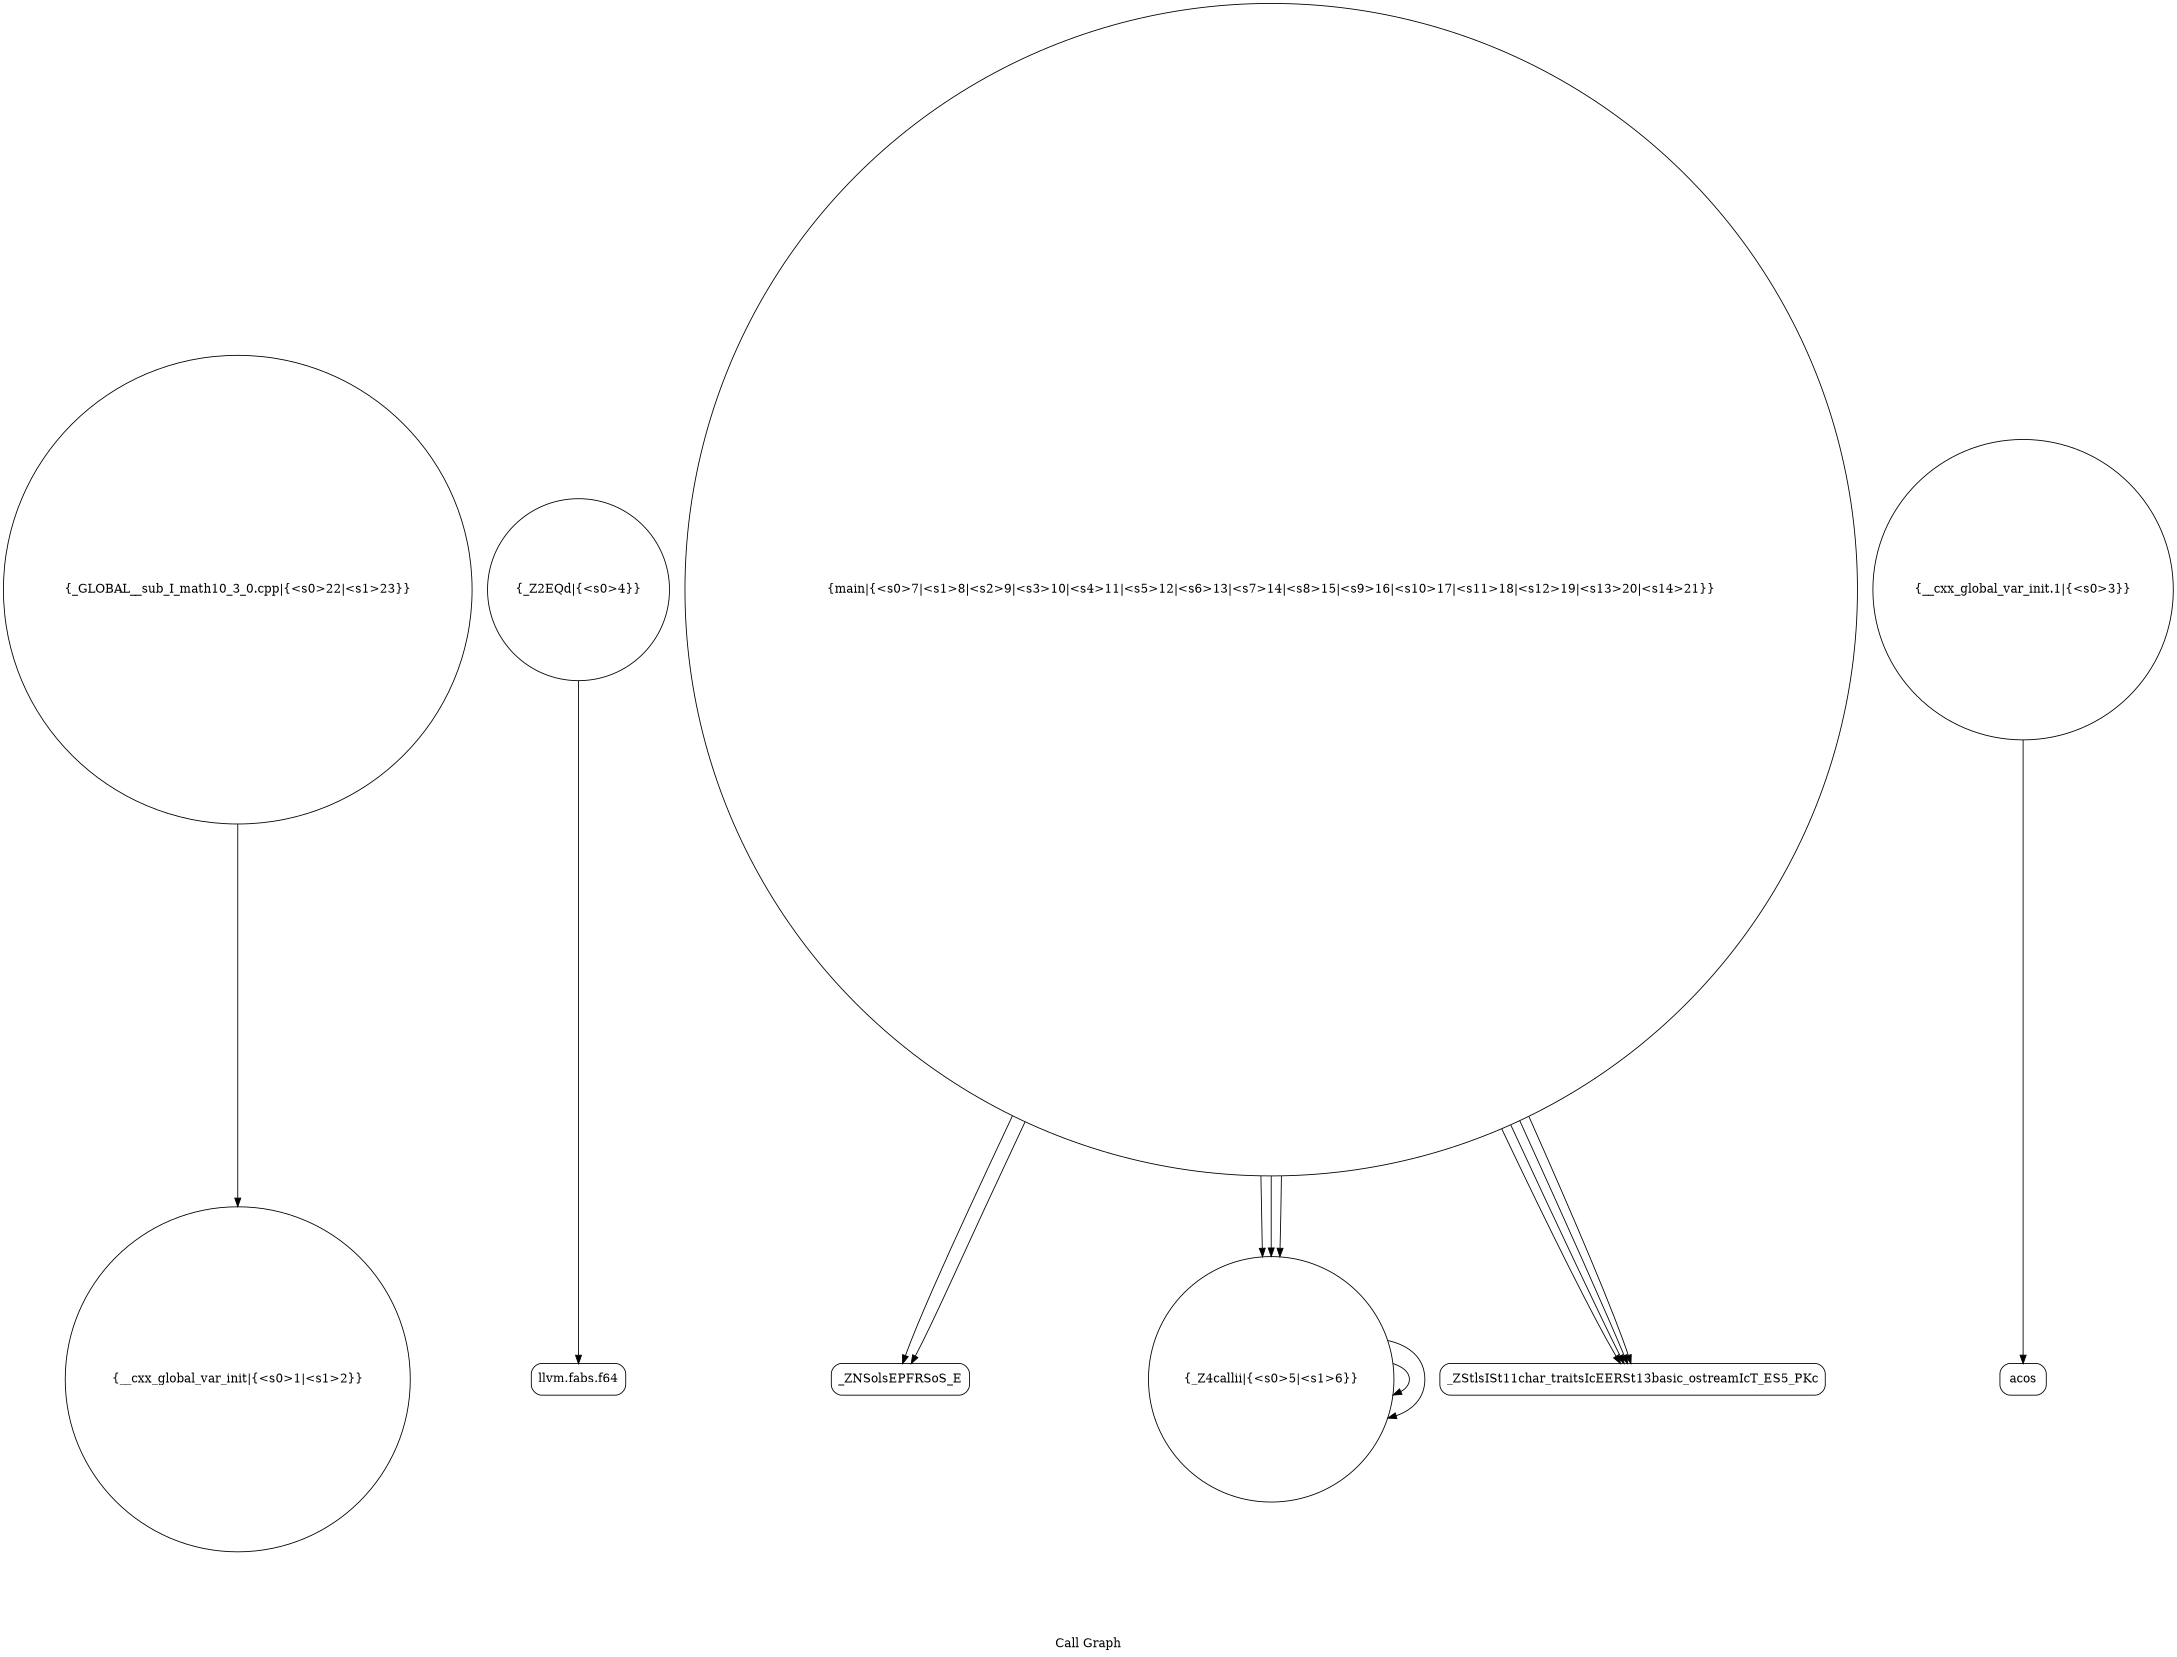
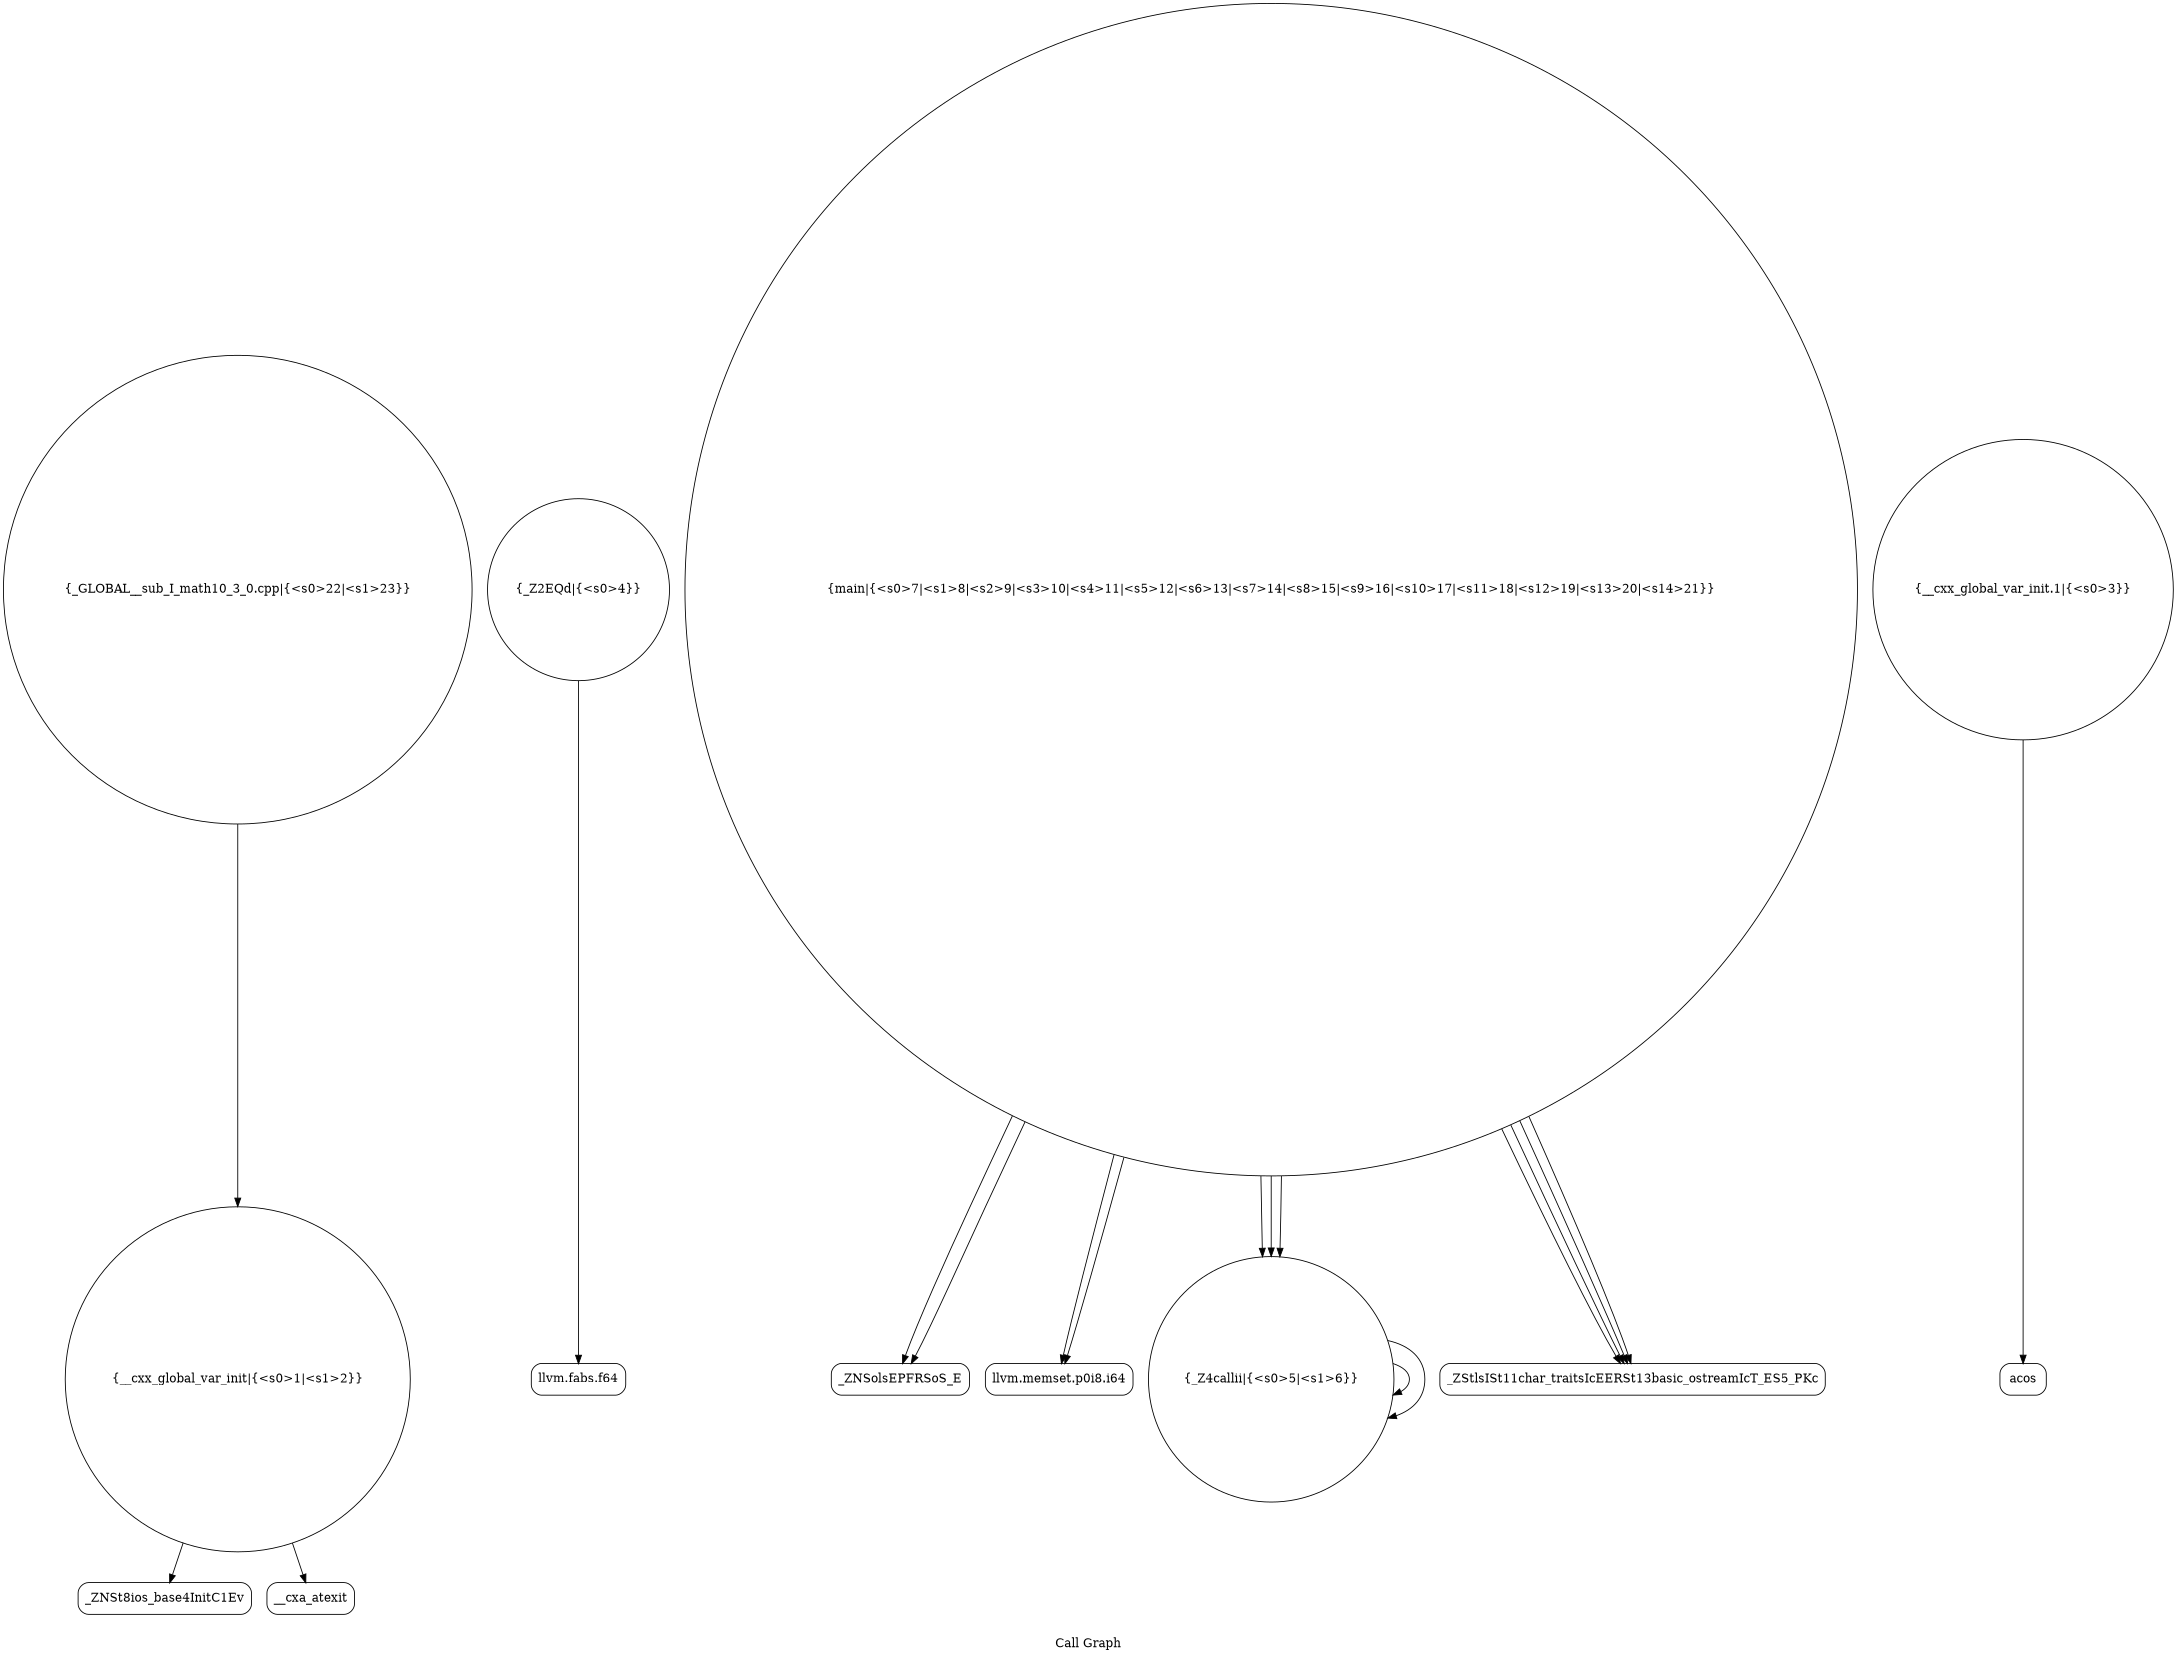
none -> (1059, 1379)
none -> (165, 1598)
none -> (311, 1598)
